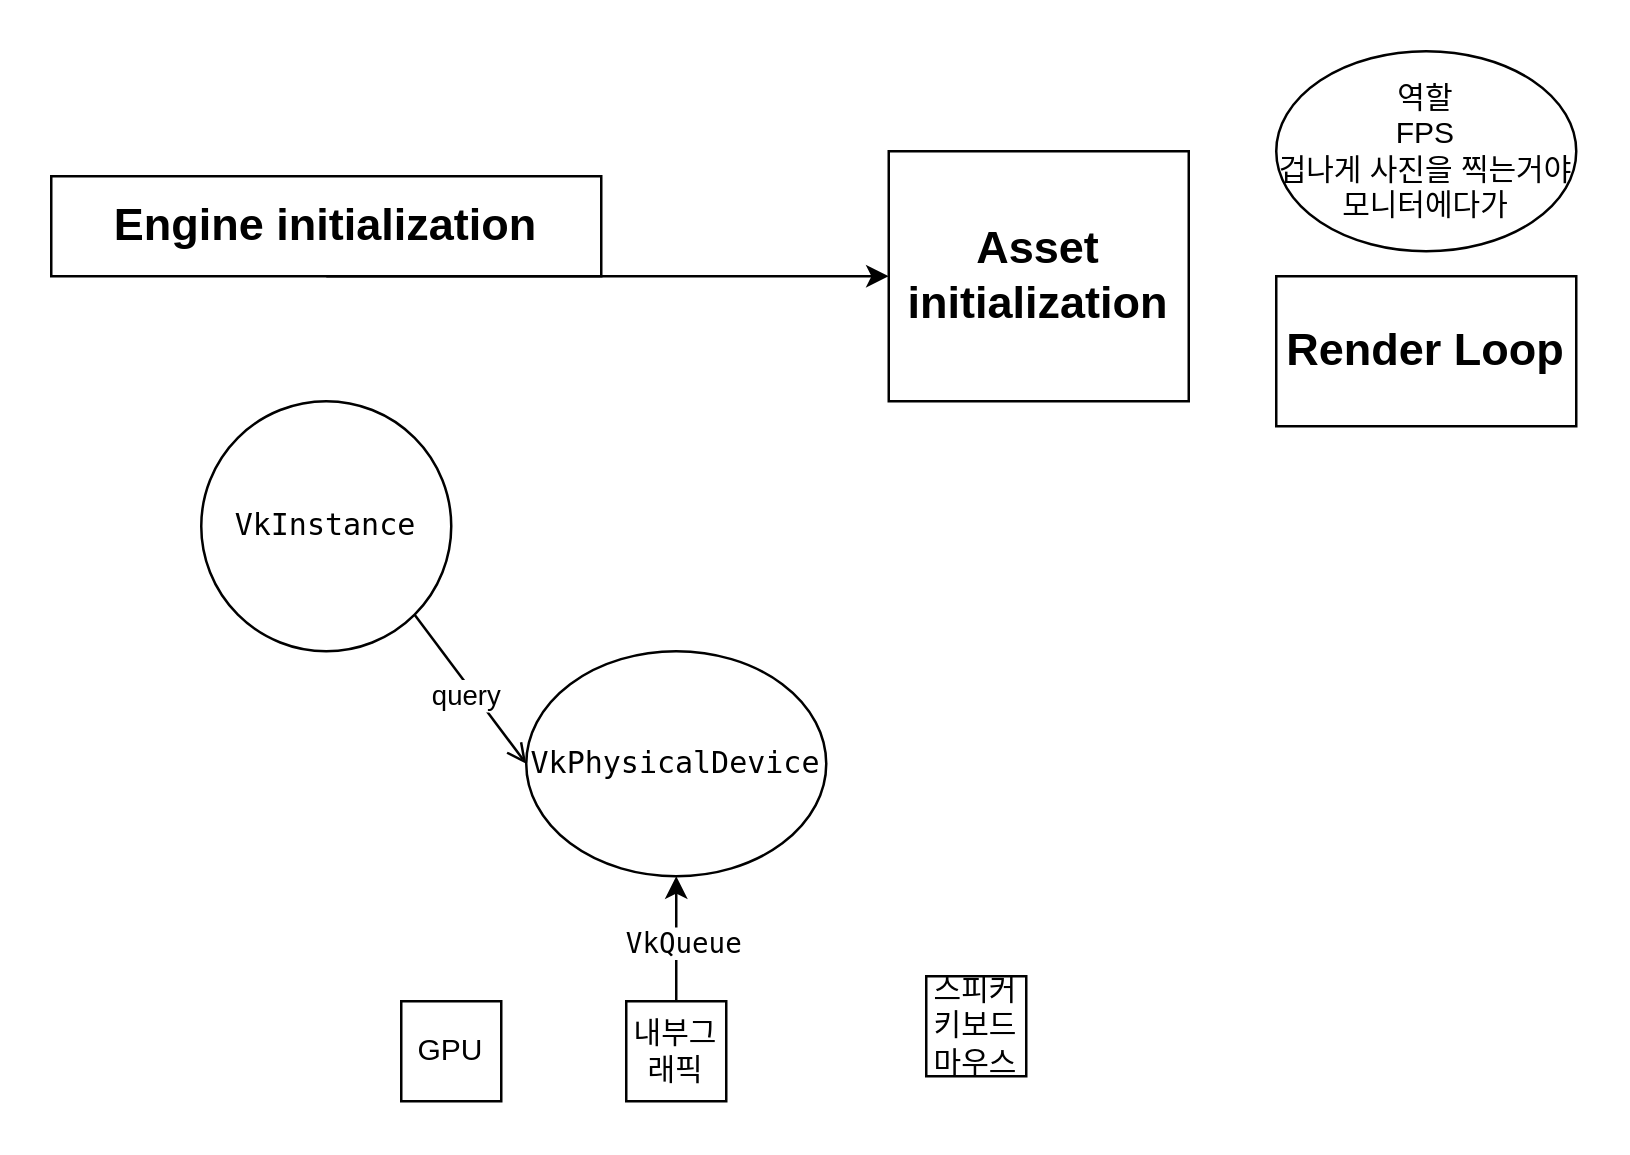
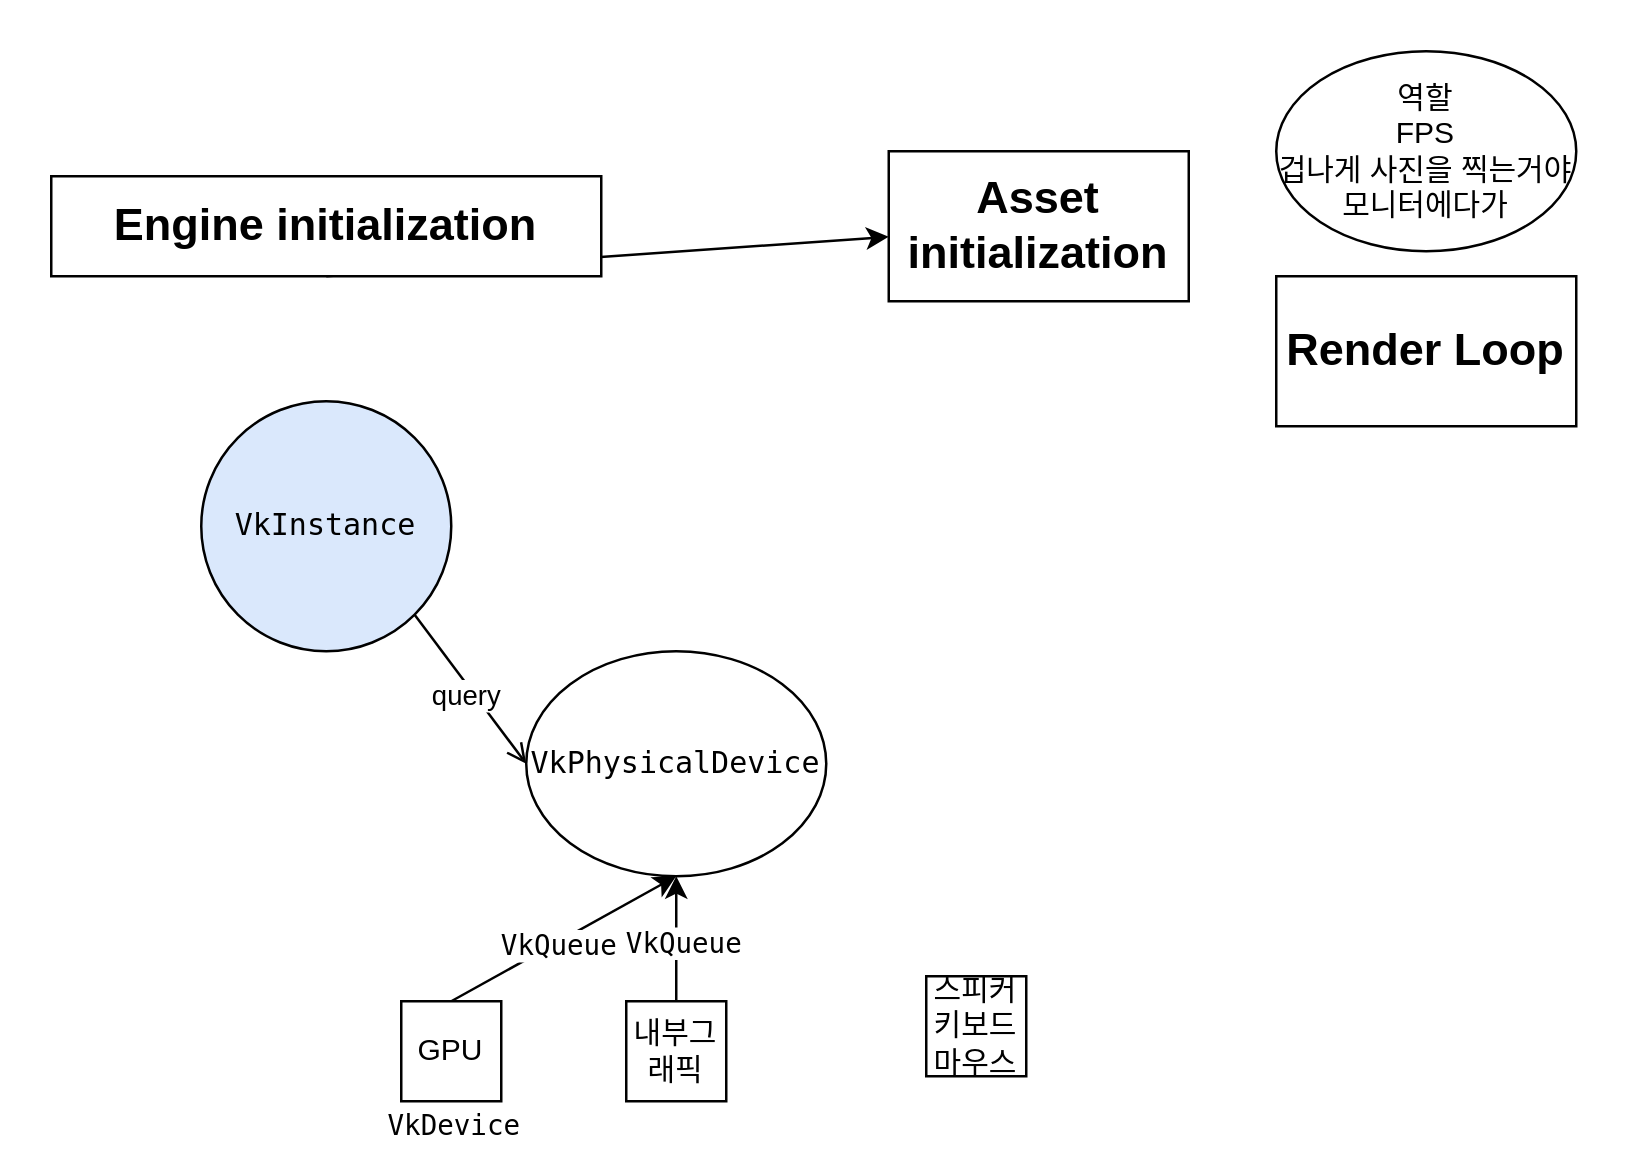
(1039, 276) -> (1039, 226)
(326, 526) -> (326, 526)
none -> (619, 908)
